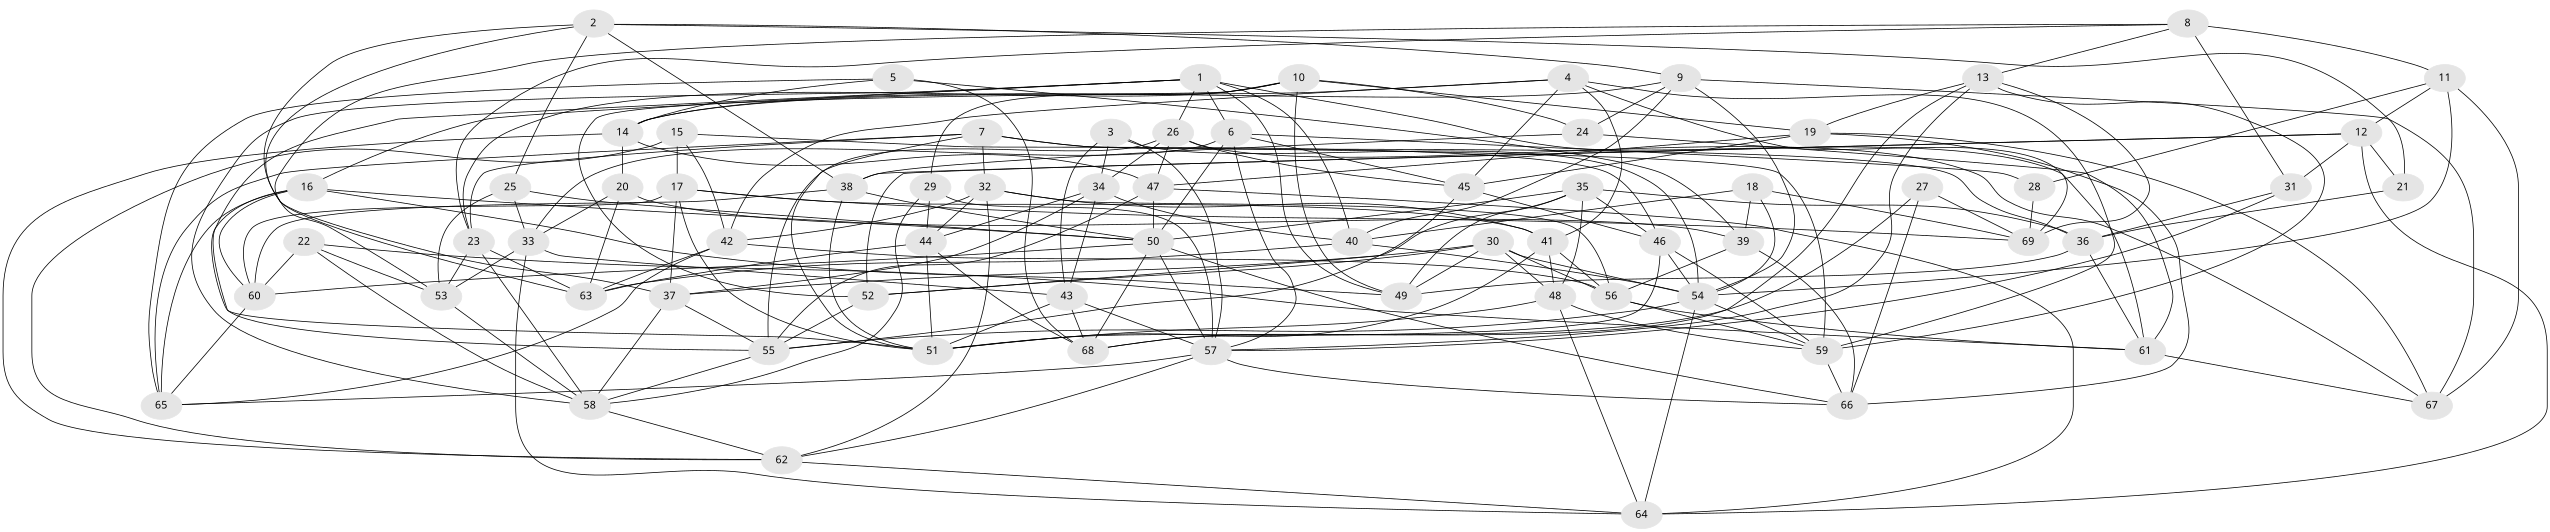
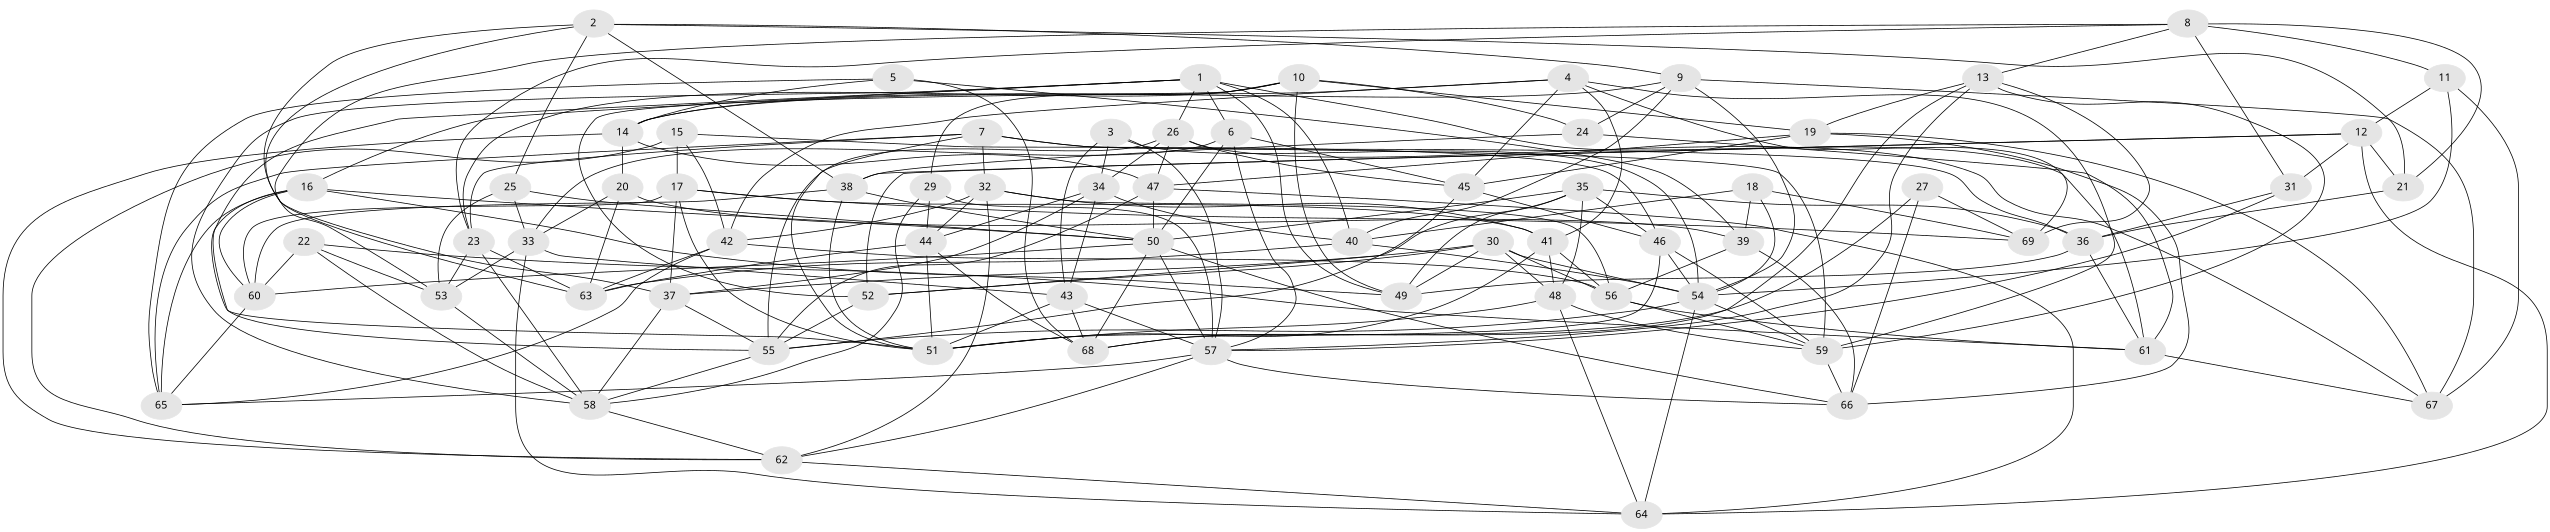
none -> (2412, 39)
(2035, 187) -> none
